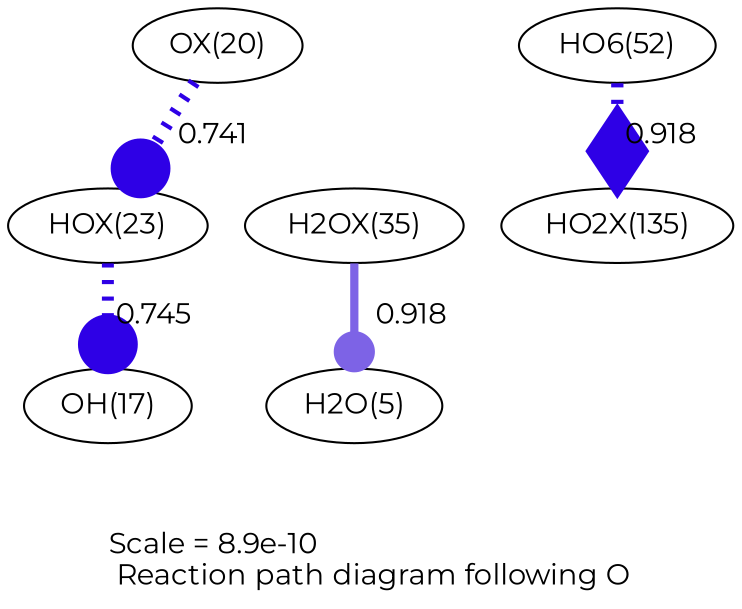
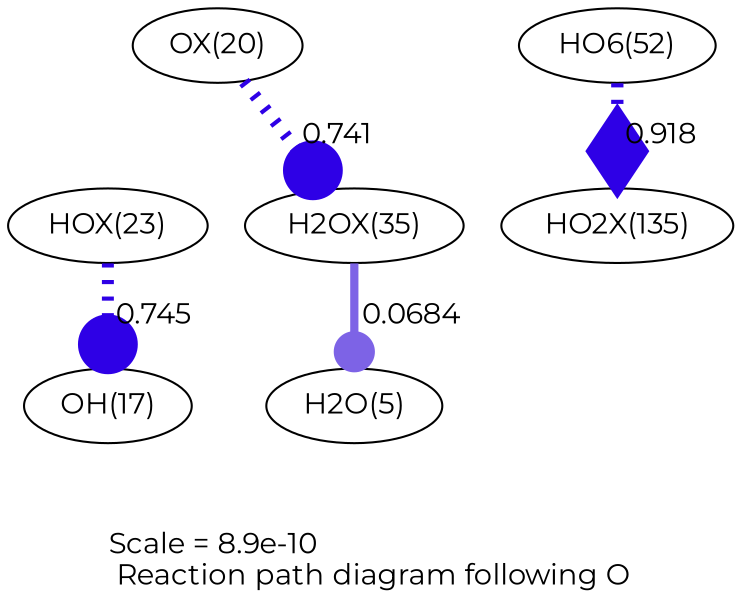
(173, 115) -> (271, 116)
(408, 316) -> (408, 316)
